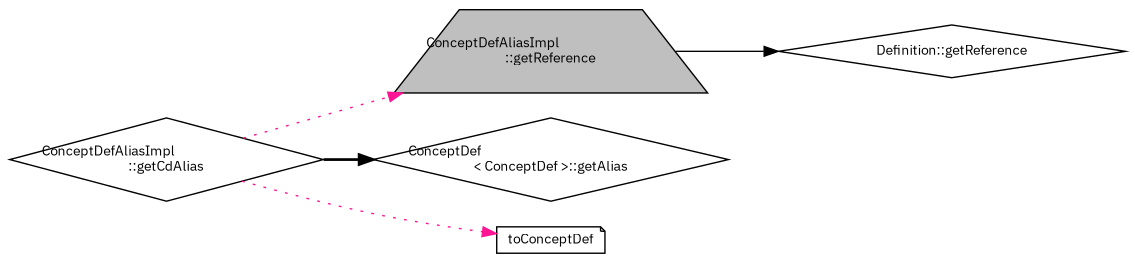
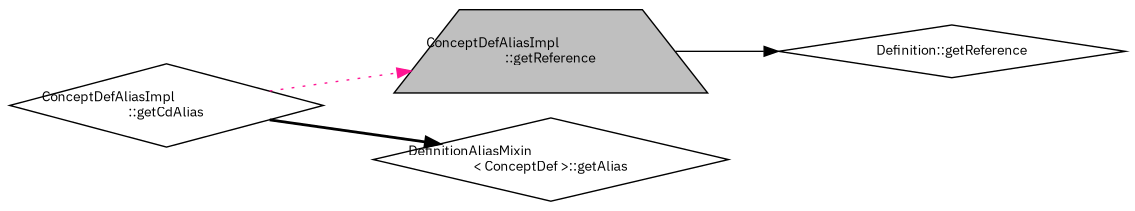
(551, 160) -> (551, 160)
(551, 240) -> none
